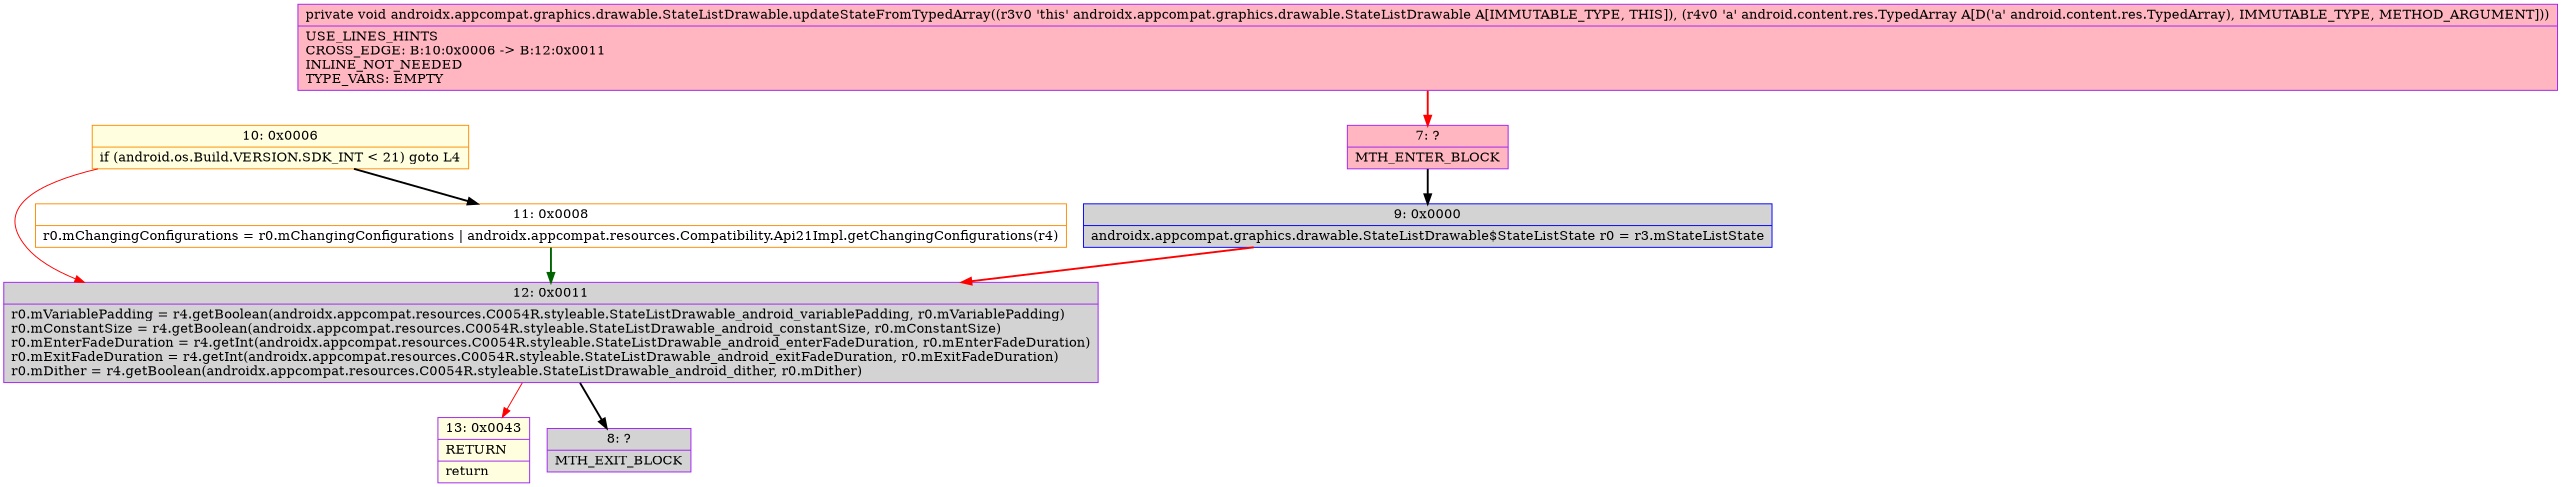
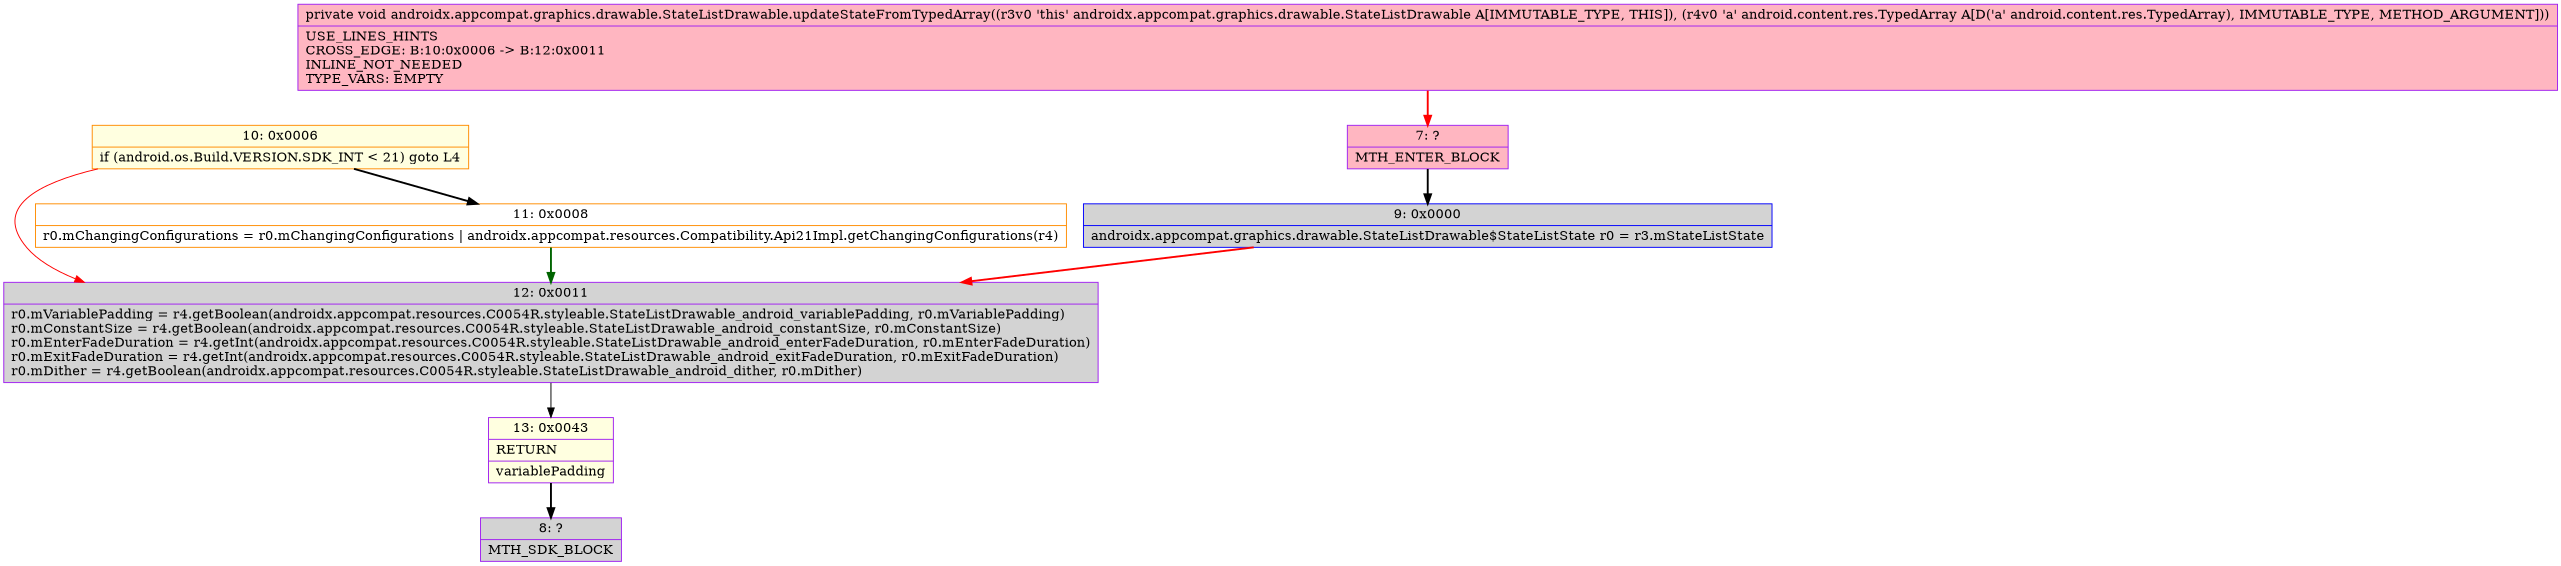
(515, 396) -> (551, 395)
(591, 401) -> (551, 496)
(619, 461) -> (551, 550)
(467, 471) -> (551, 471)
